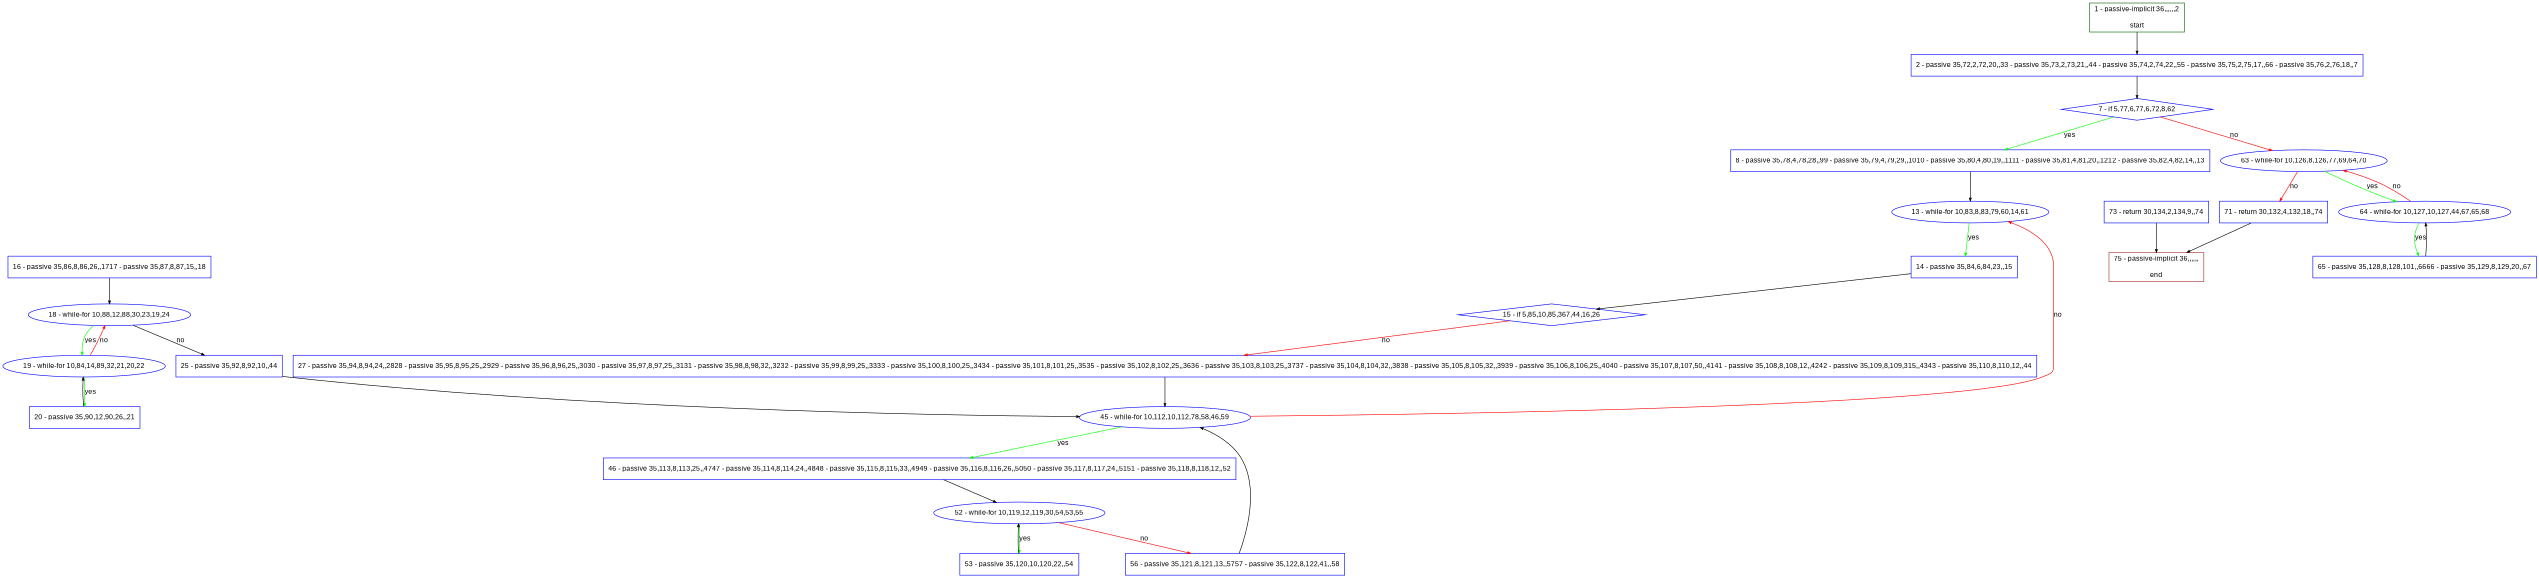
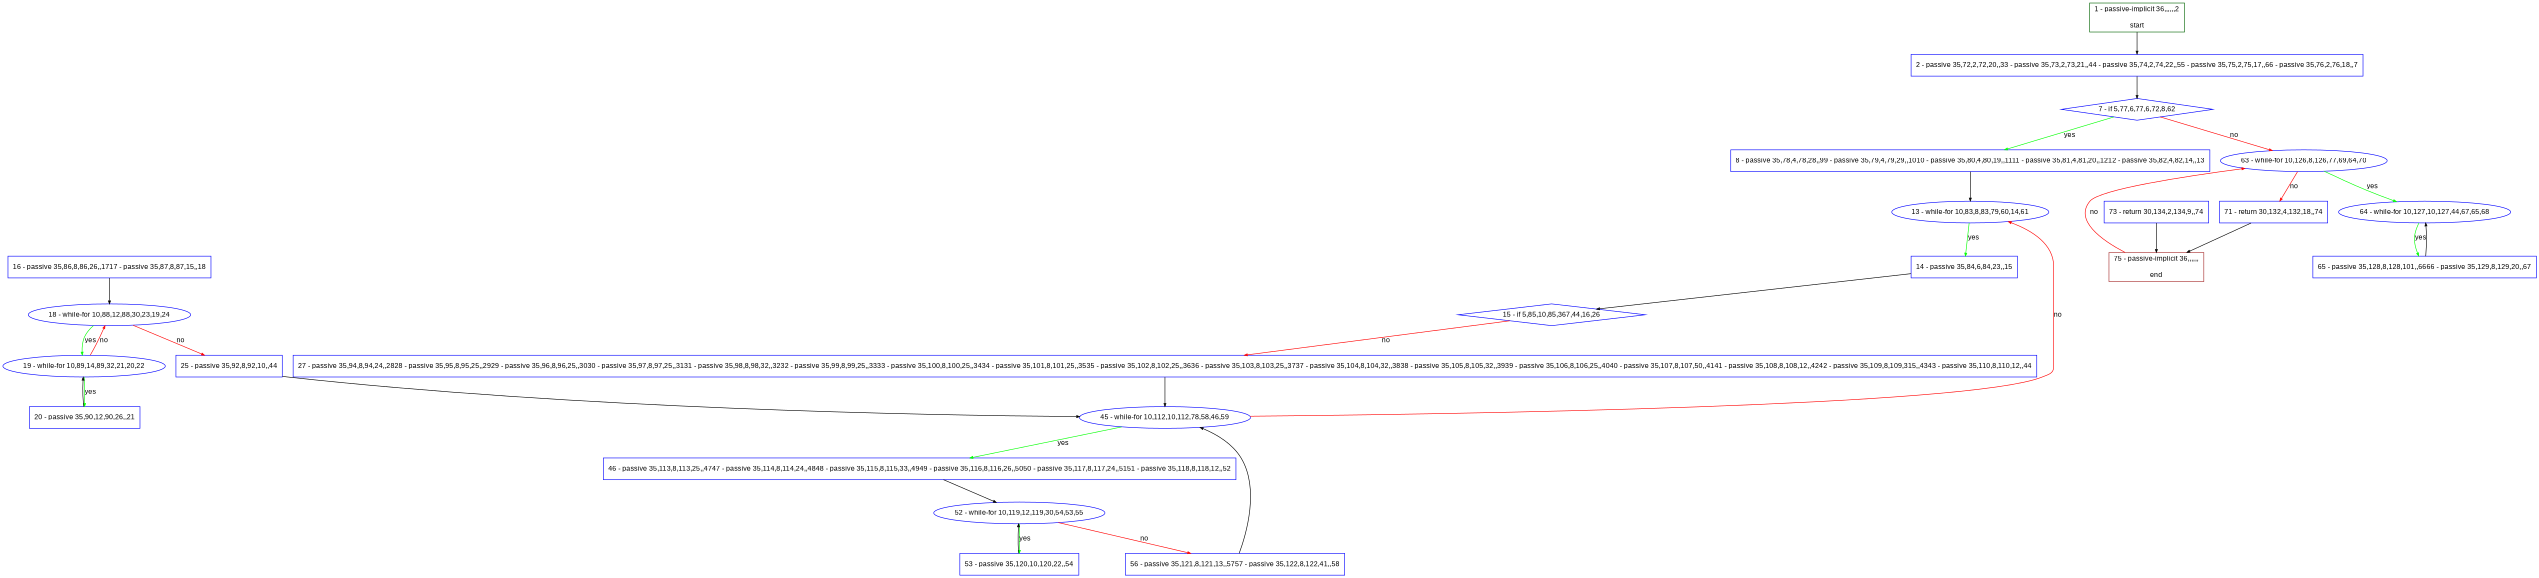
(2380, 183) -> (2130, 187)
(167, 340) -> (167, 340)
(84, 366) -> (84, 366)
